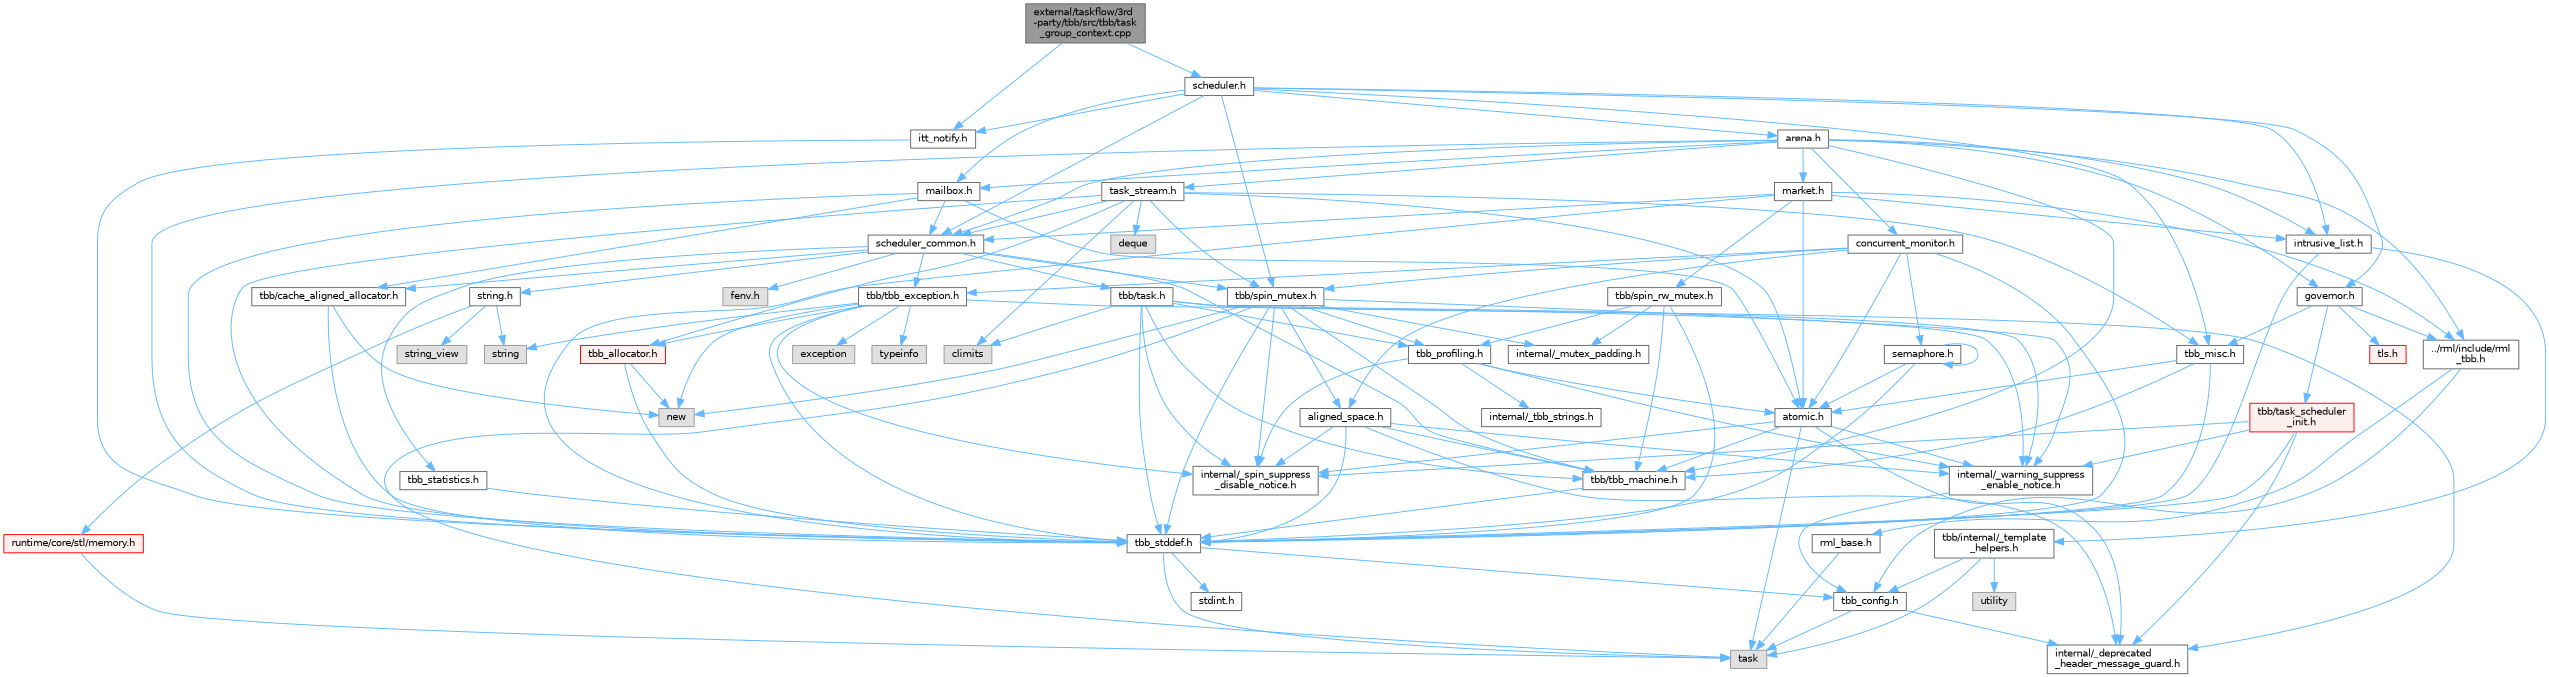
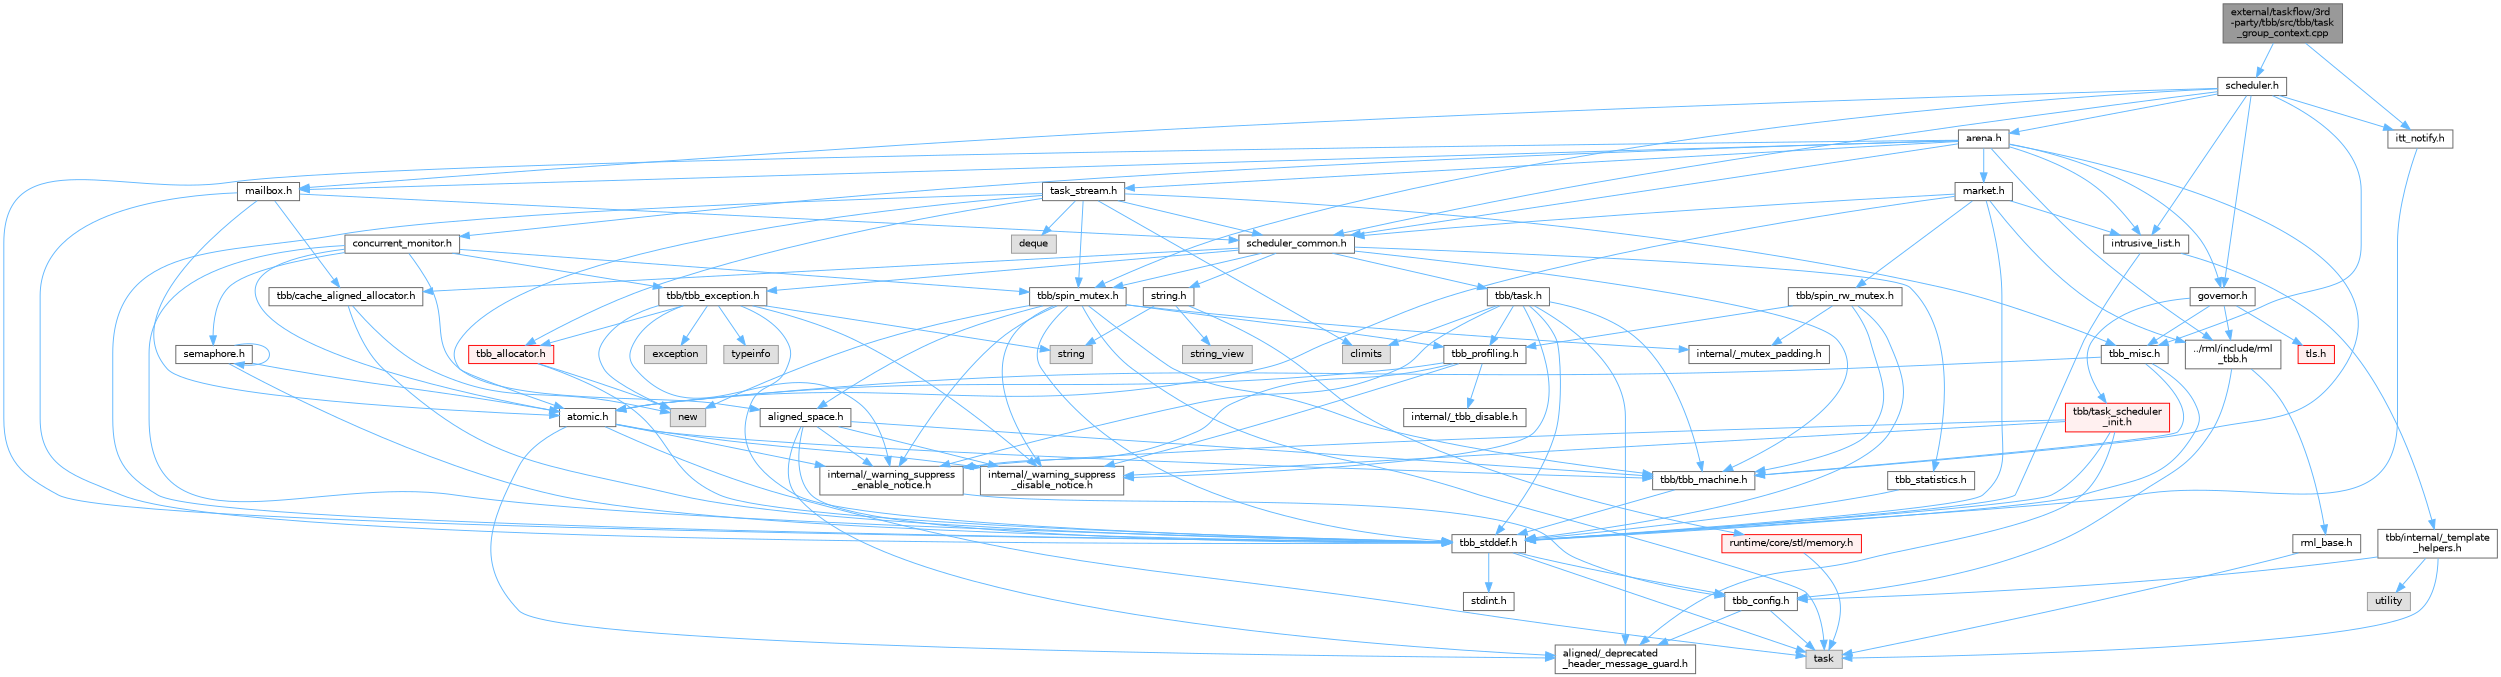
(745, 297) -> none
(1541, 418) -> (1465, 418)
(1256, 481) -> (1052, 481)
(2118, 659) -> (1625, 659)
